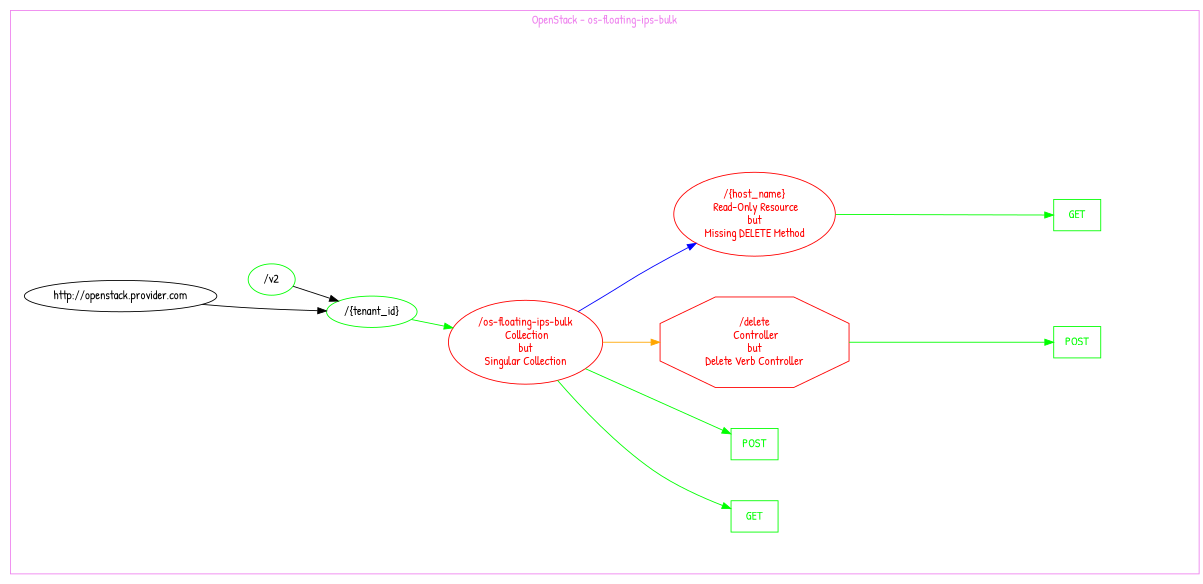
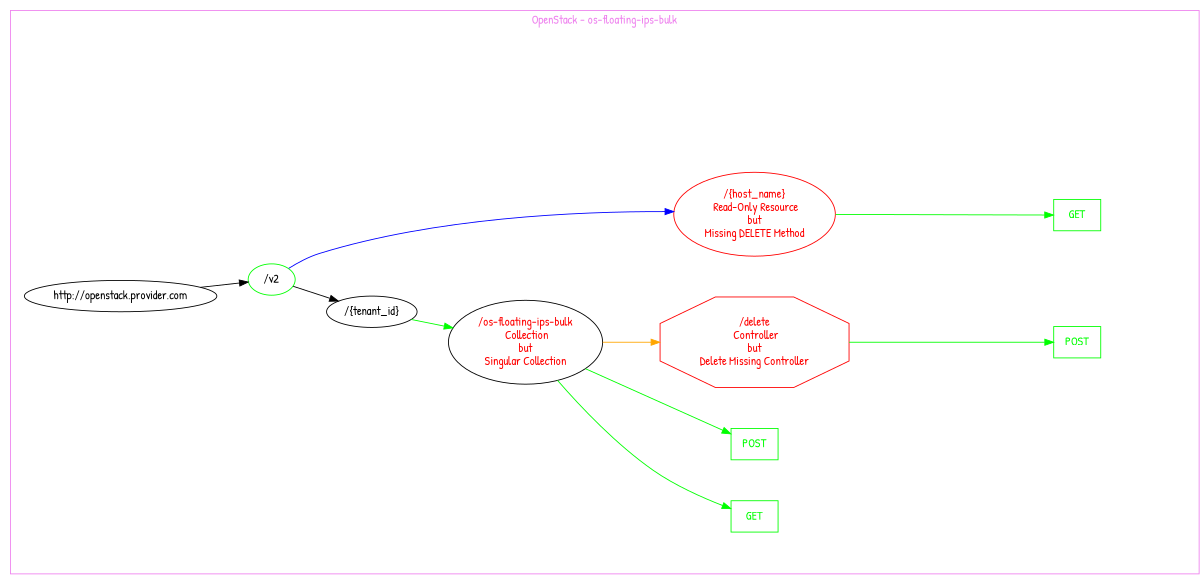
(632, 279) -> (474, 222)
(260, 308) -> (220, 285)
(372, 312) -> (372, 312)
(526, 342) -> (526, 342)
(755, 342) -> (755, 342)
